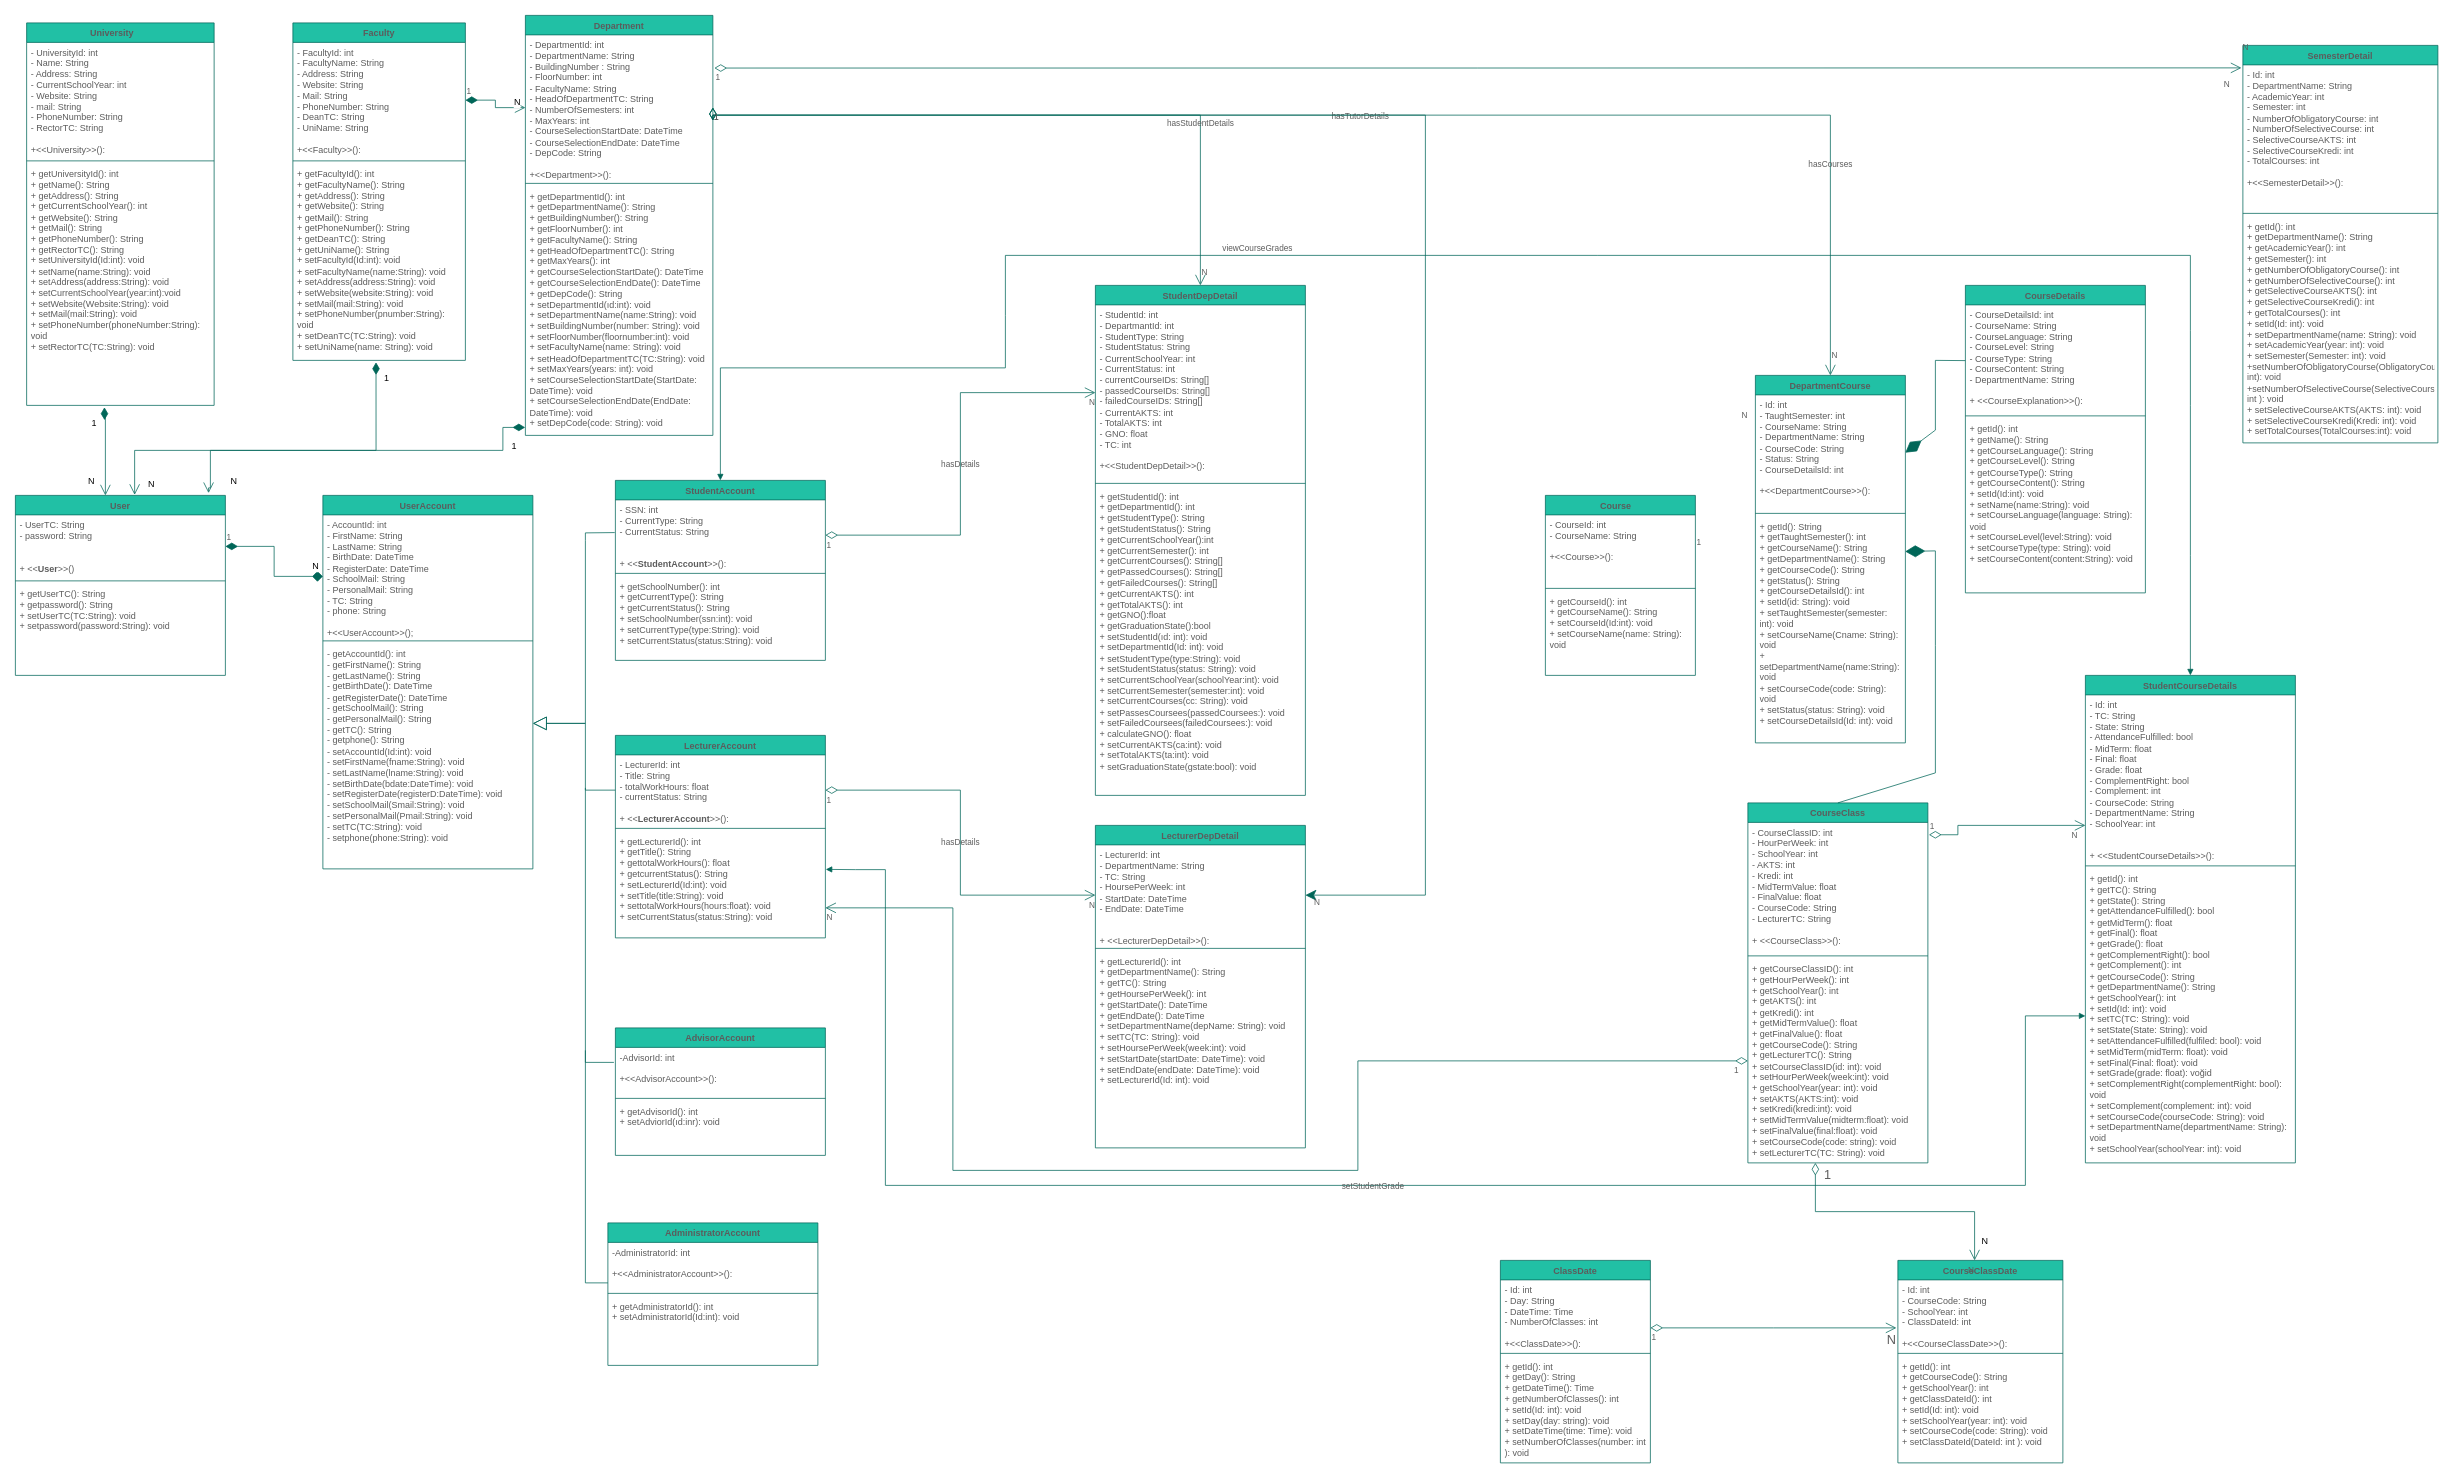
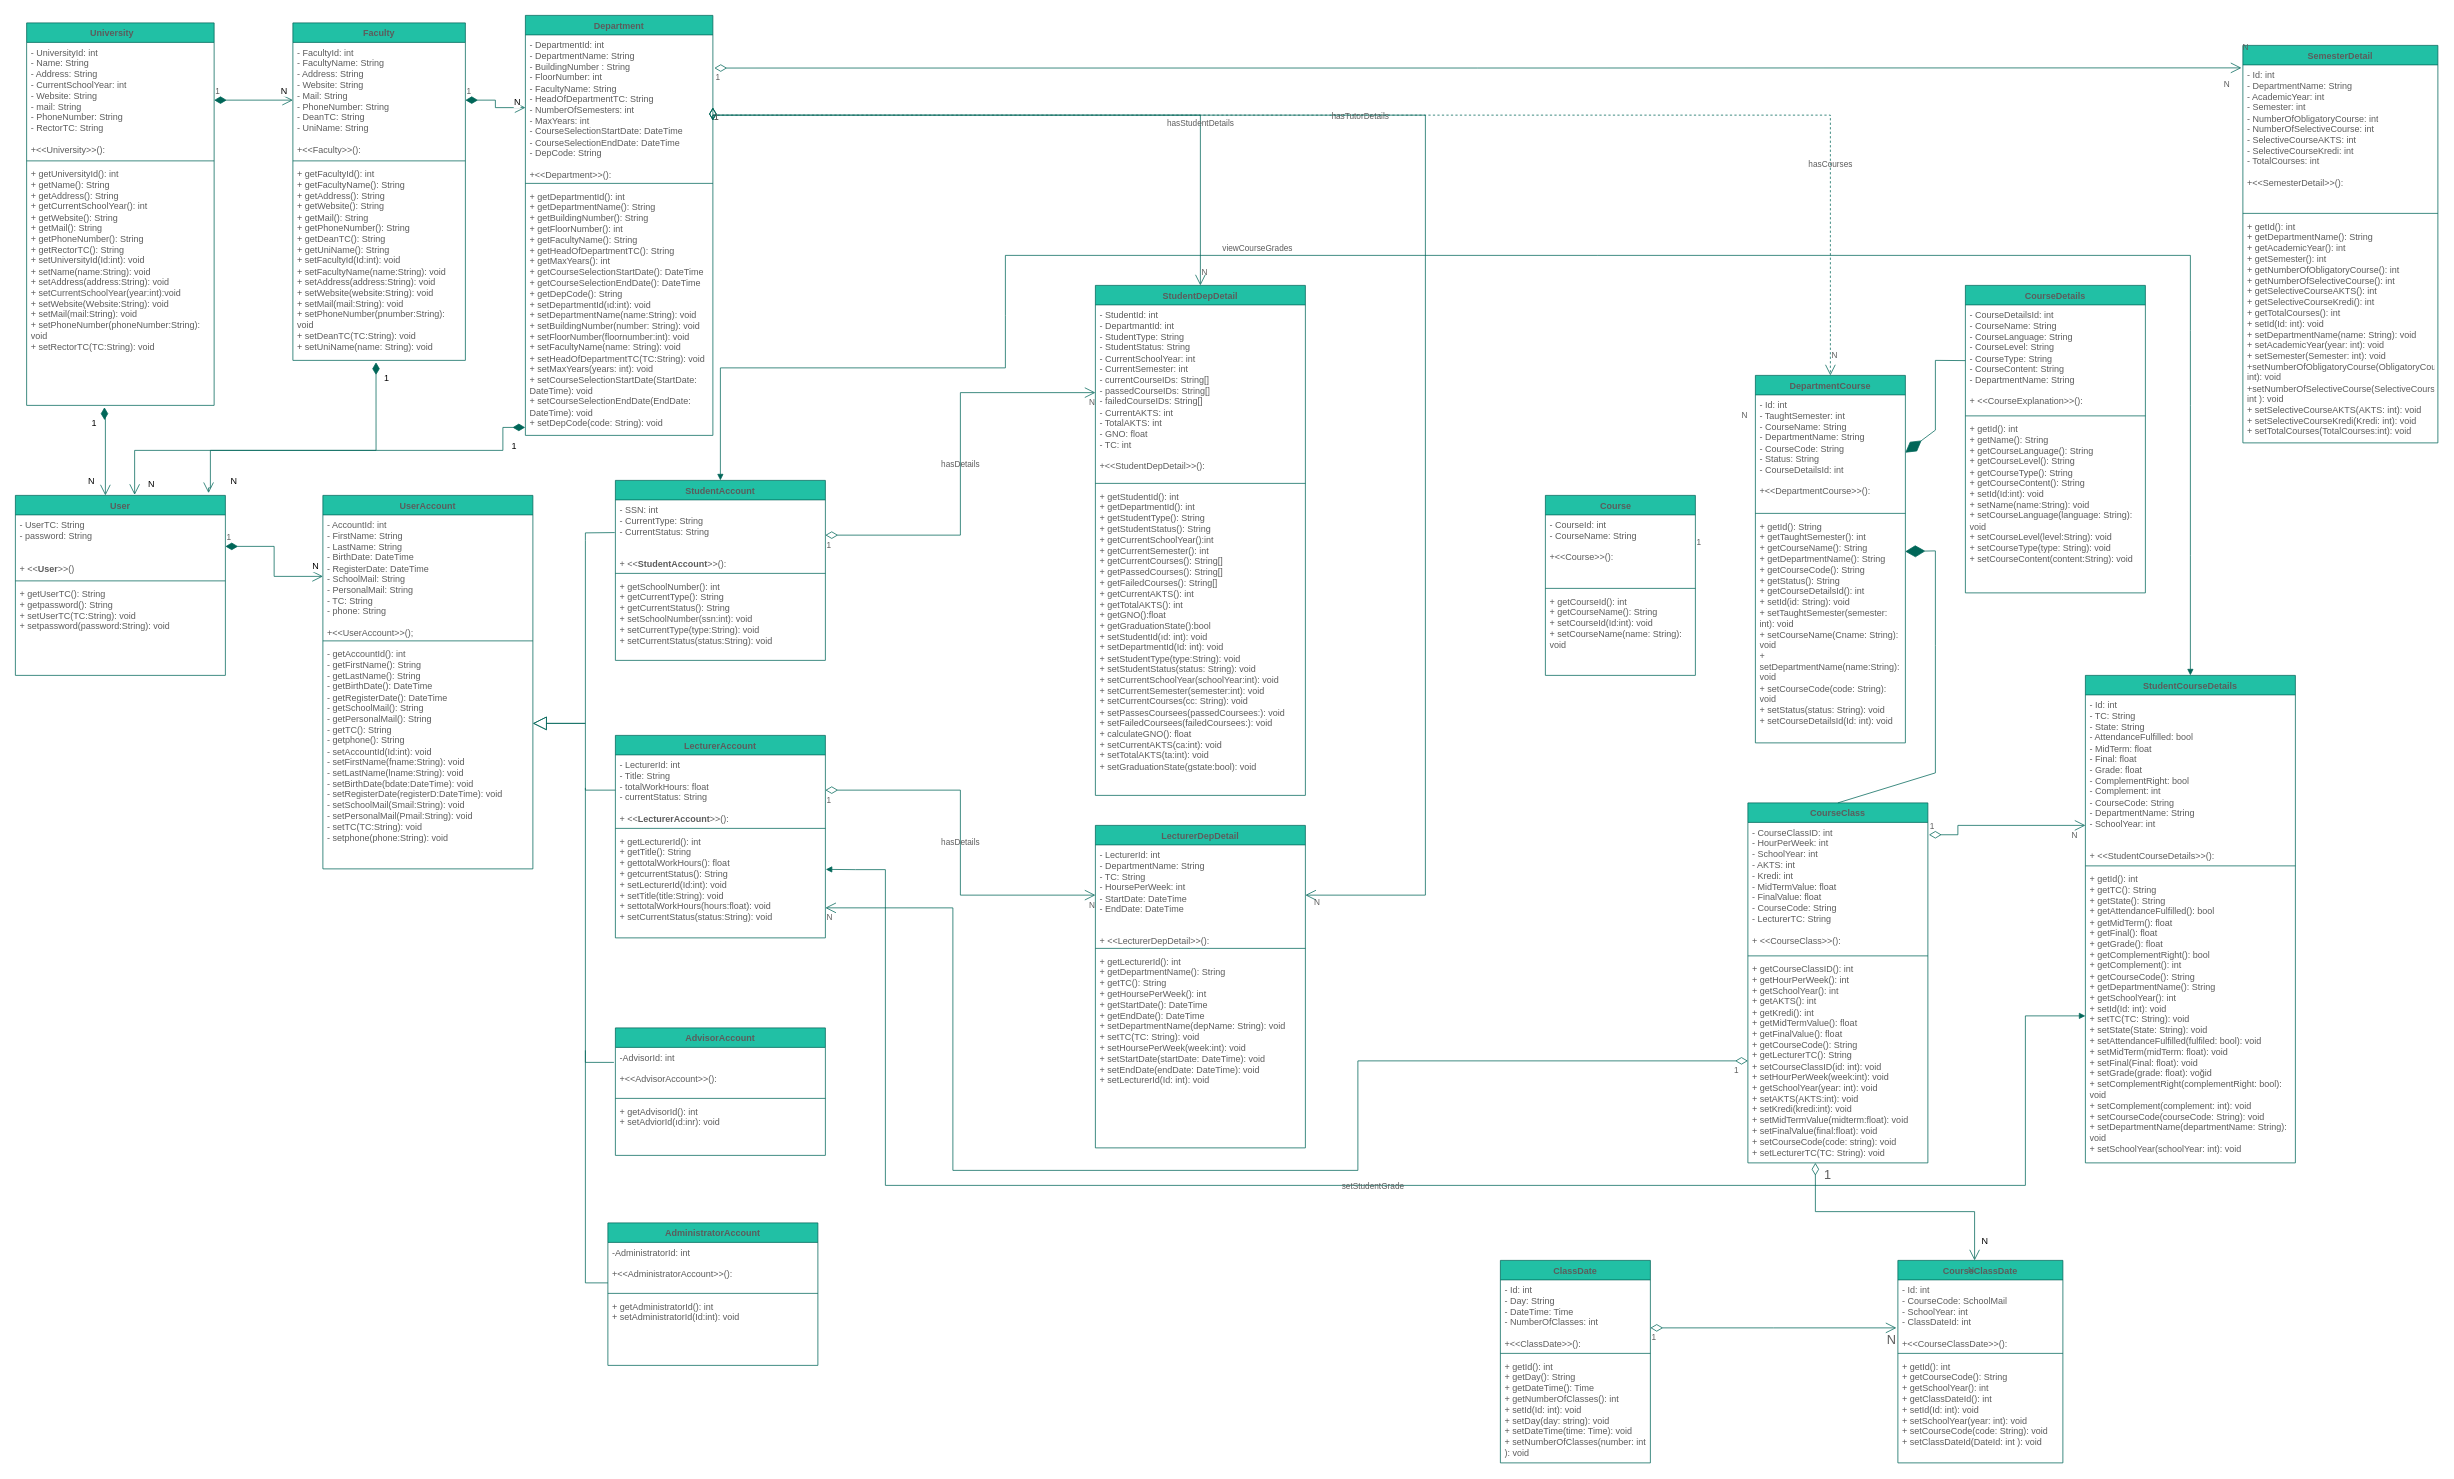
none -> (287, 100)
(1757, 115) -> (1757, 115)
(1166, 386) -> (1166, 386)
(312, 576) -> (315, 576)
(1315, 895) -> (1312, 895)
(1958, 1312) -> (1958, 1312)
